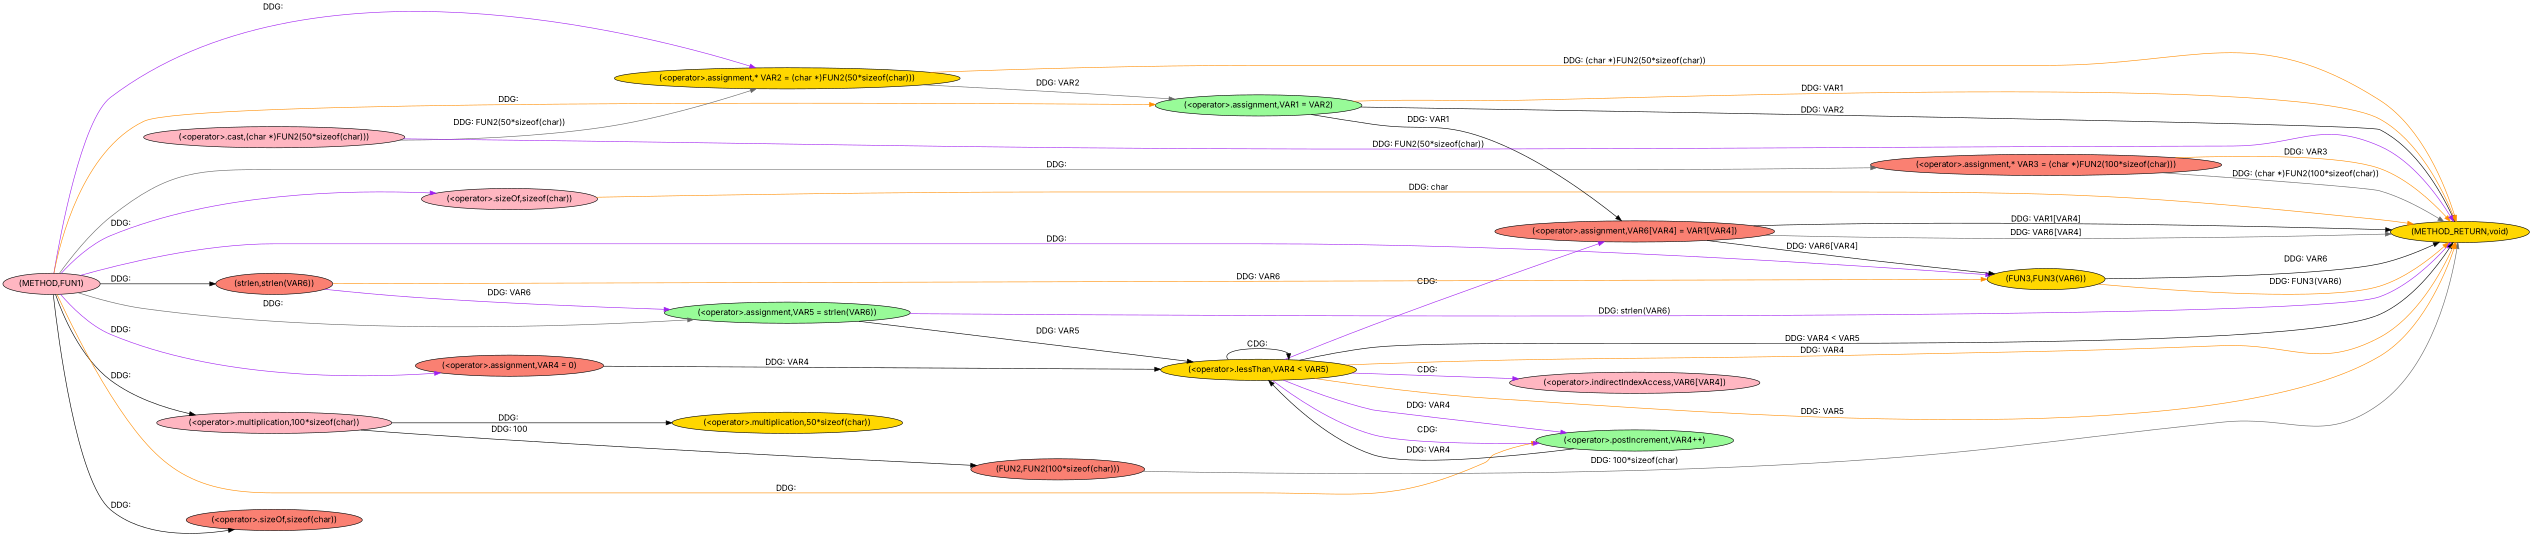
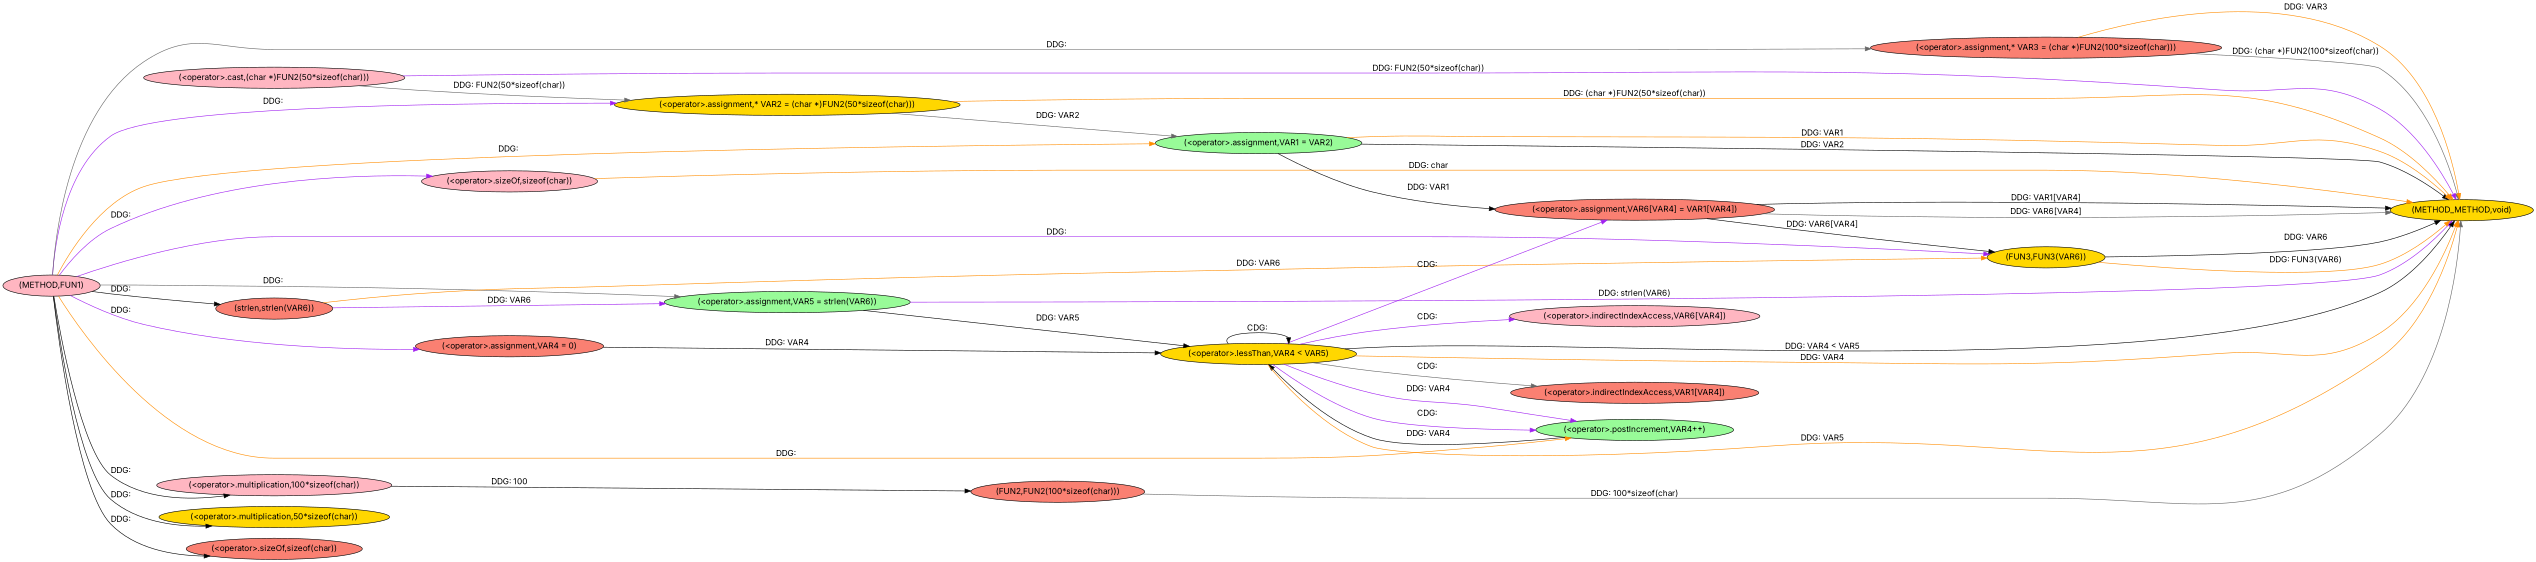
(2460, 232) -> (2462, 210)
none -> (1635, 393)
(529, 423) -> (85, 450)
